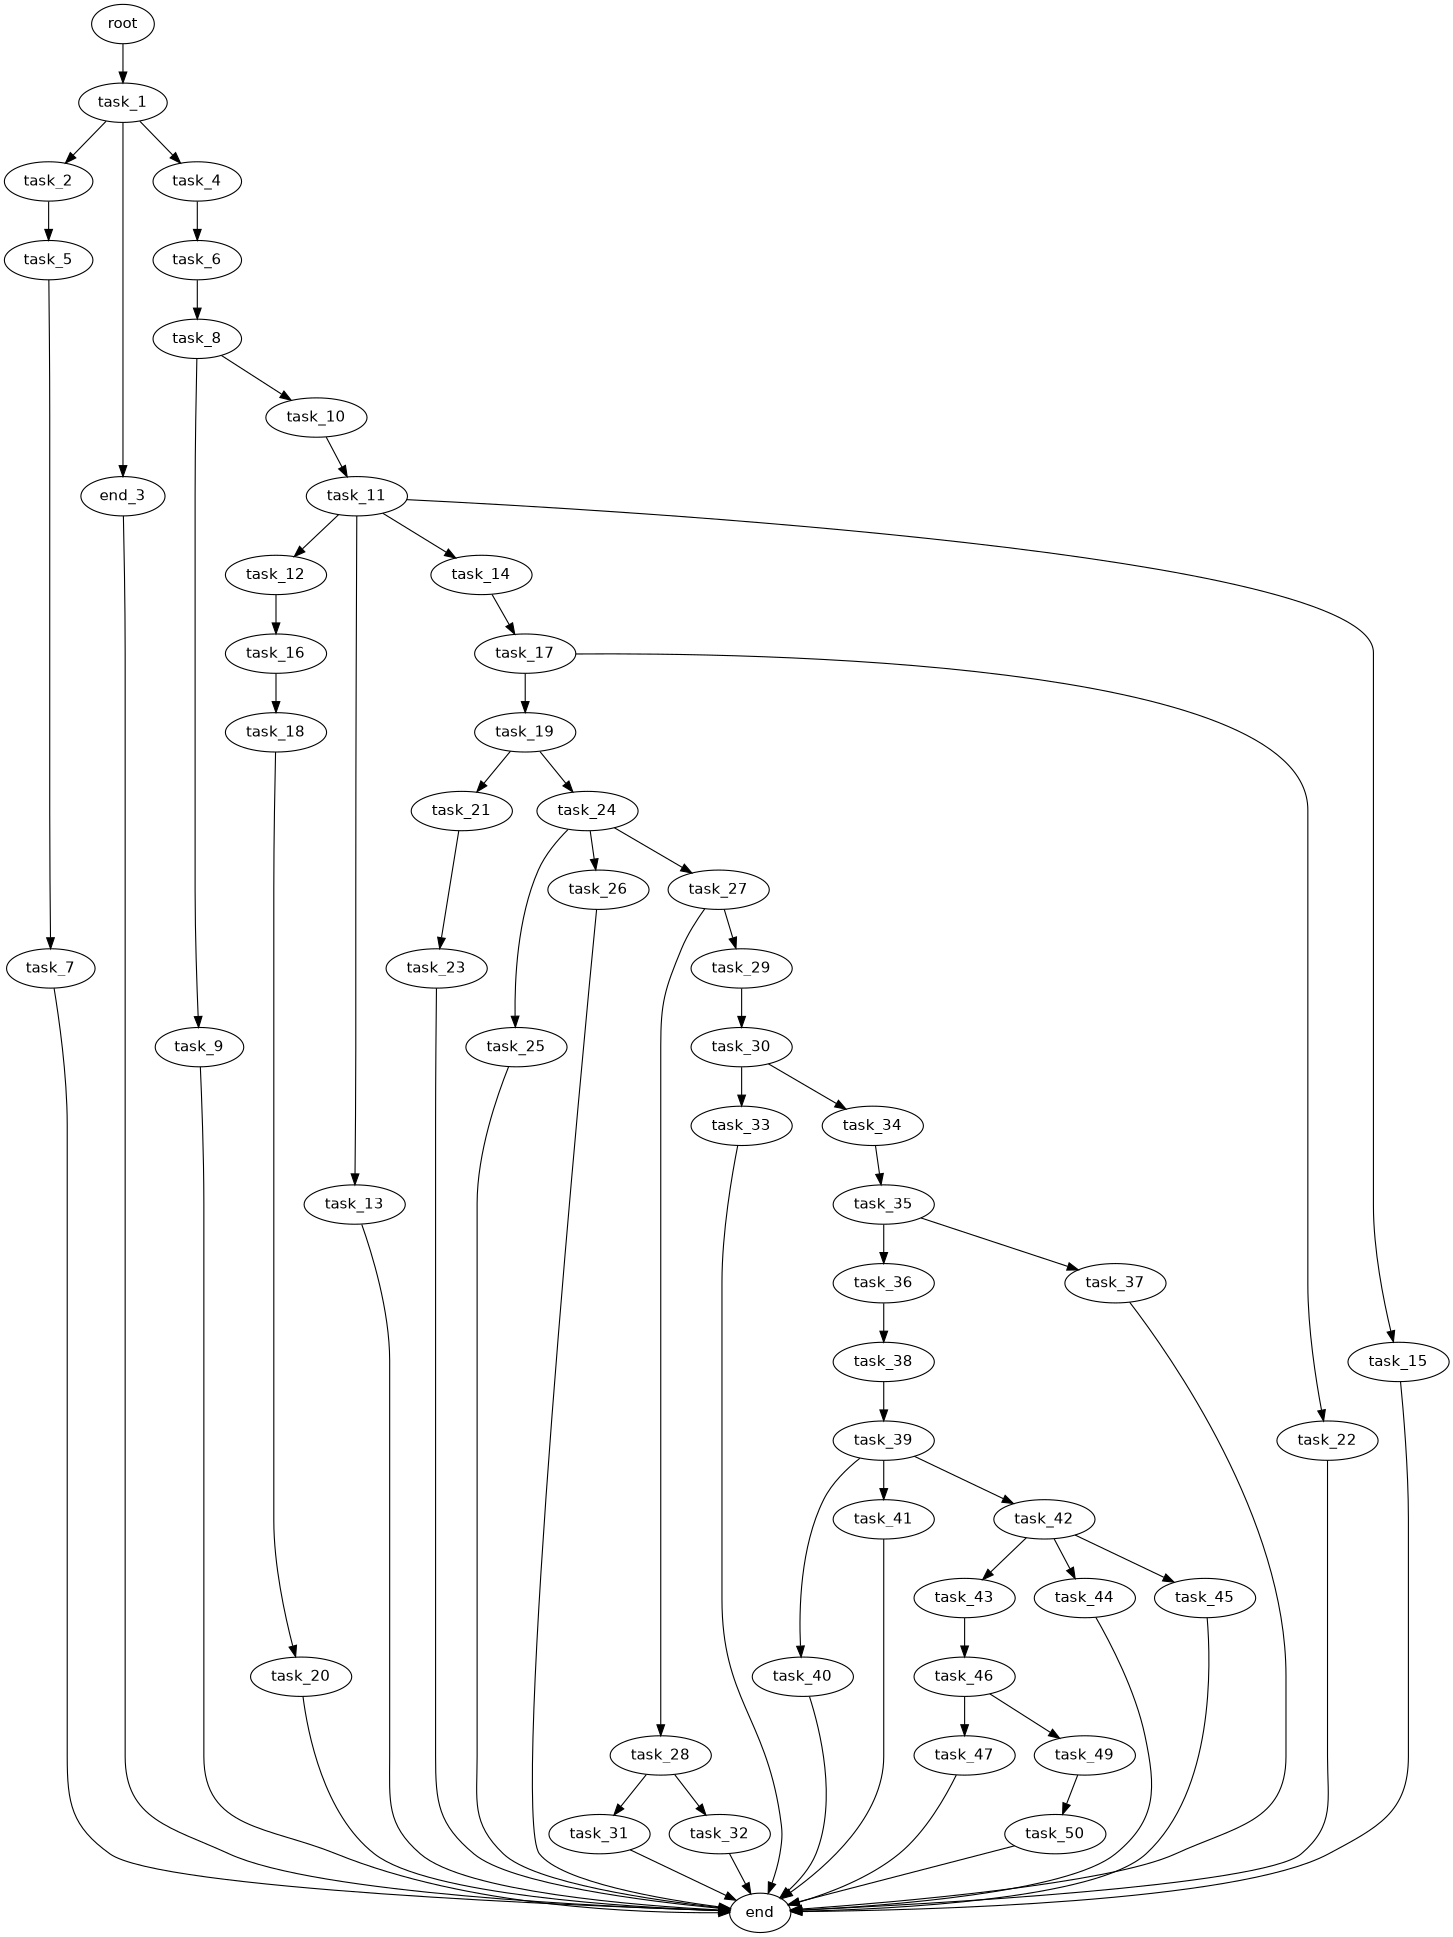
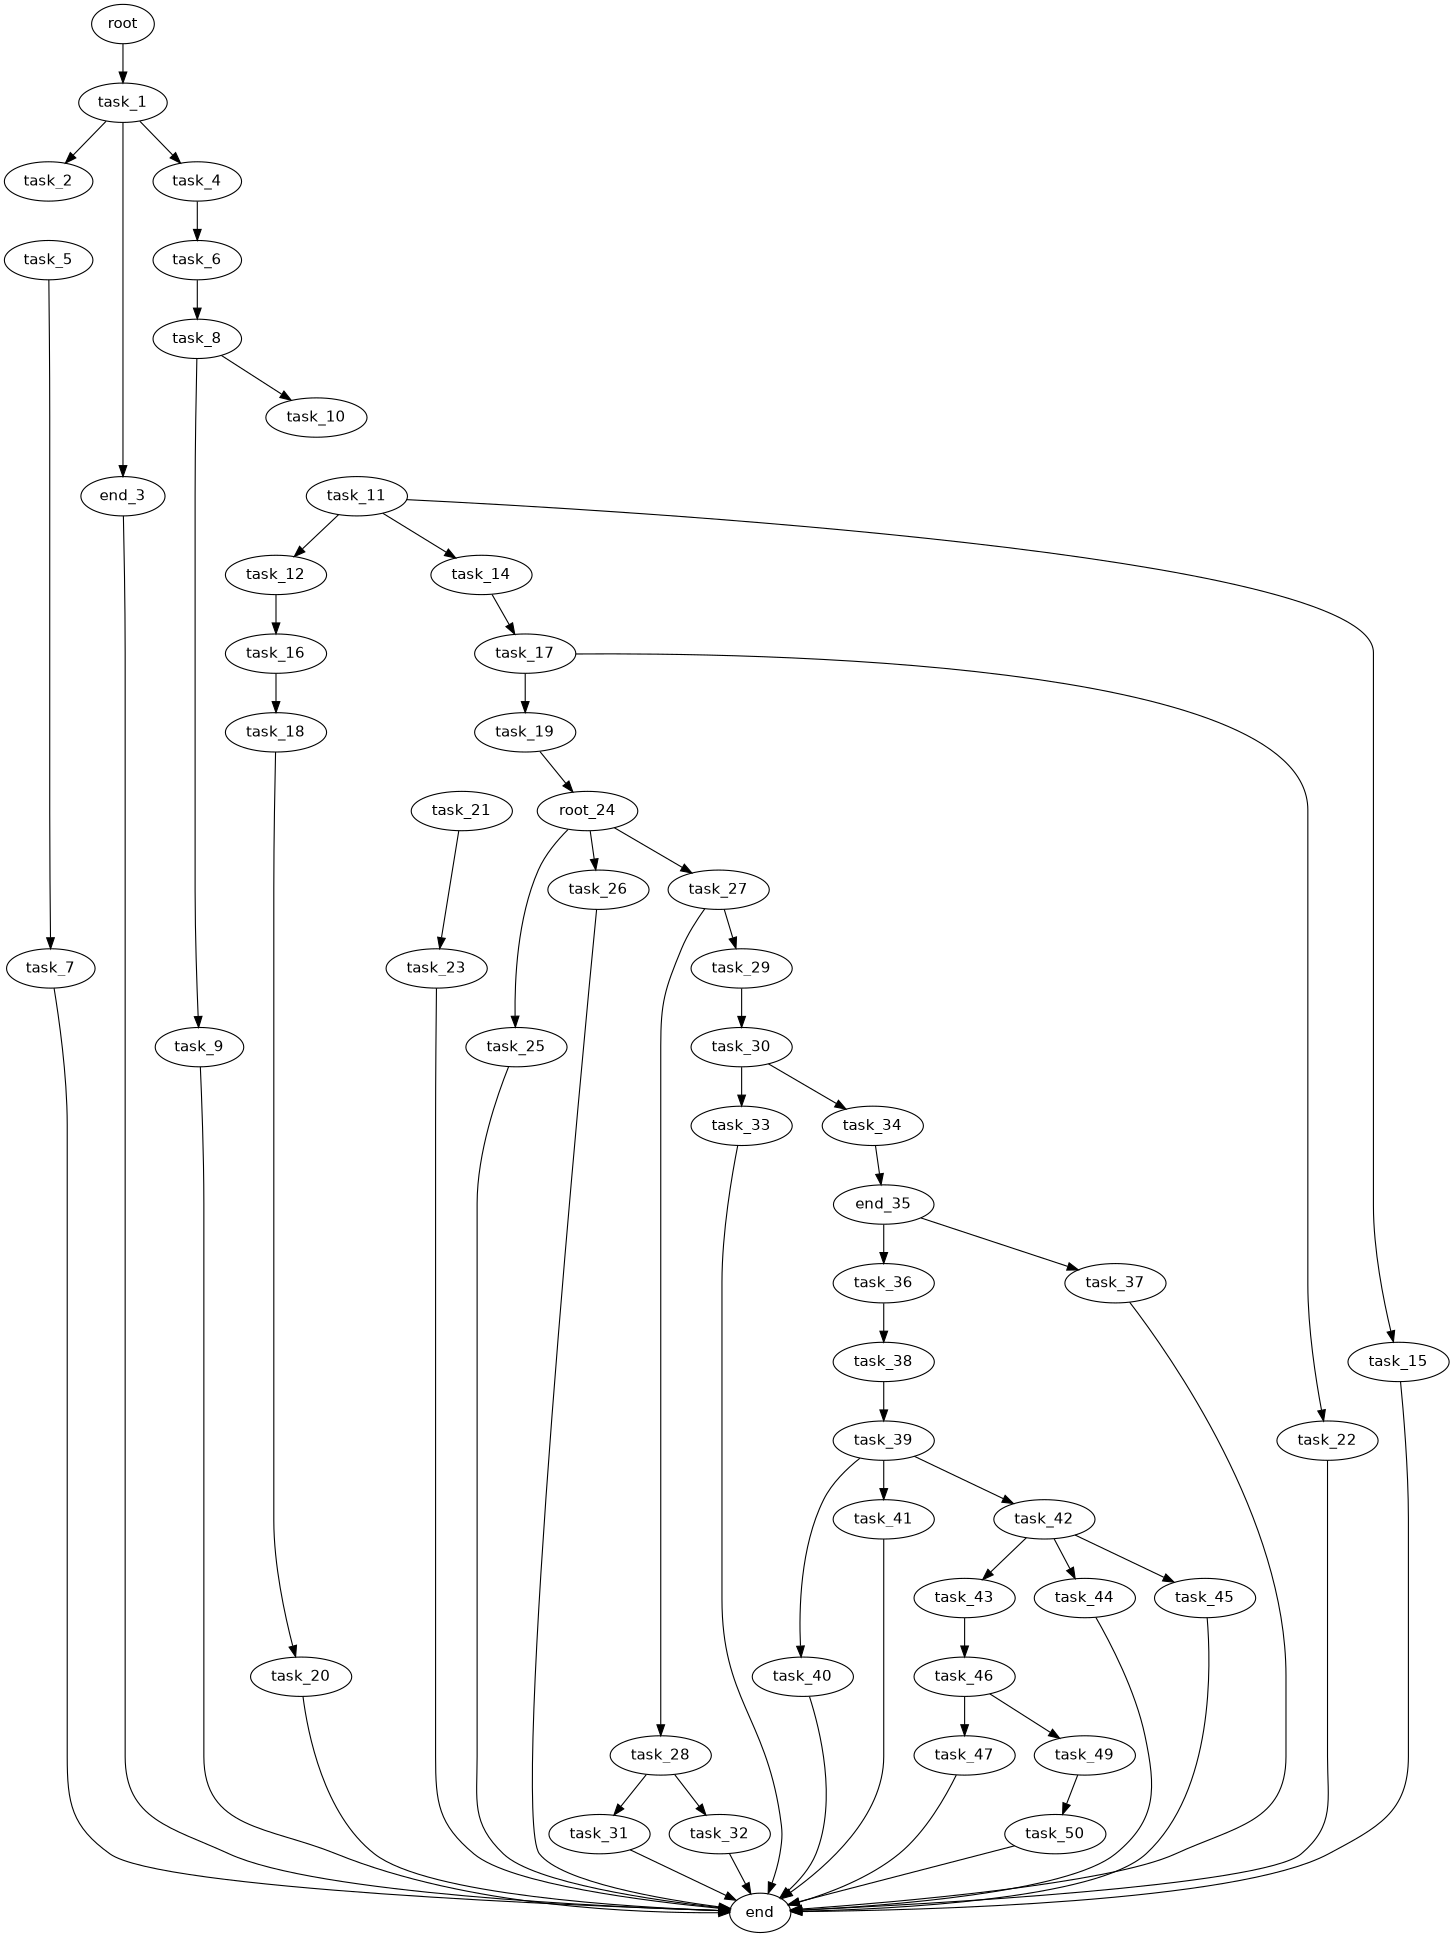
(49, 215) -> none
(334, 452) -> none
(497, 767) -> none
(588, 811) -> (588, 811)
(355, 1205) -> none
(884, 1205) -> (884, 1205)
